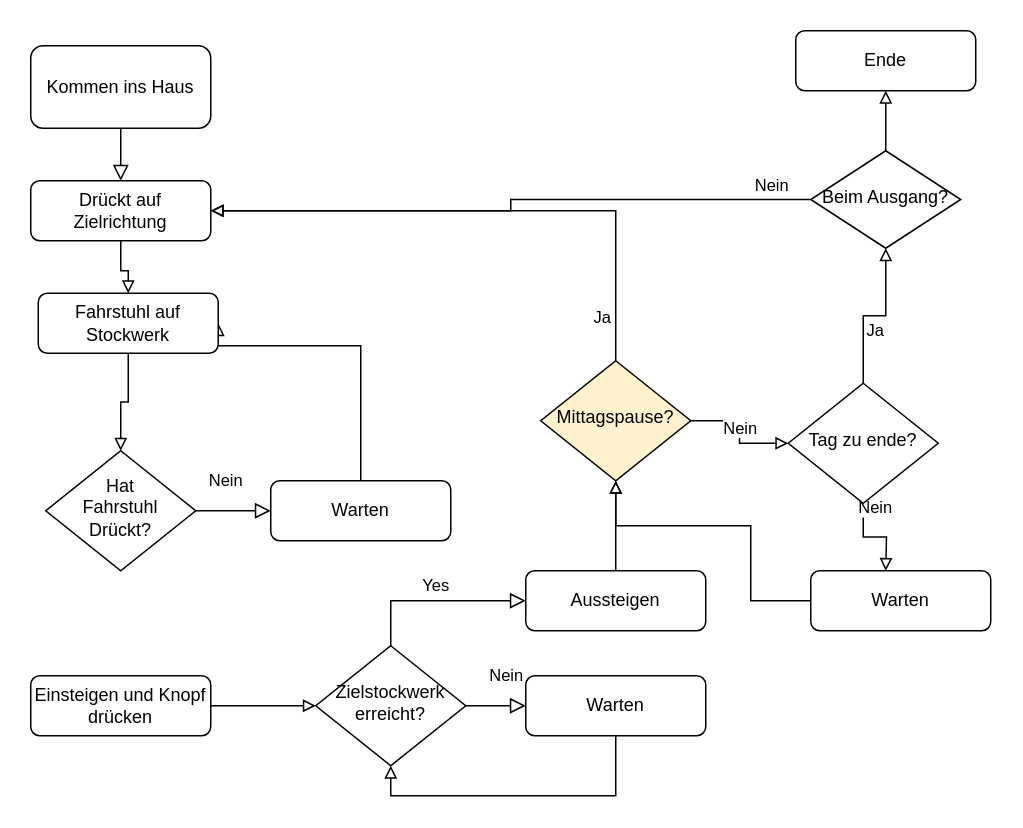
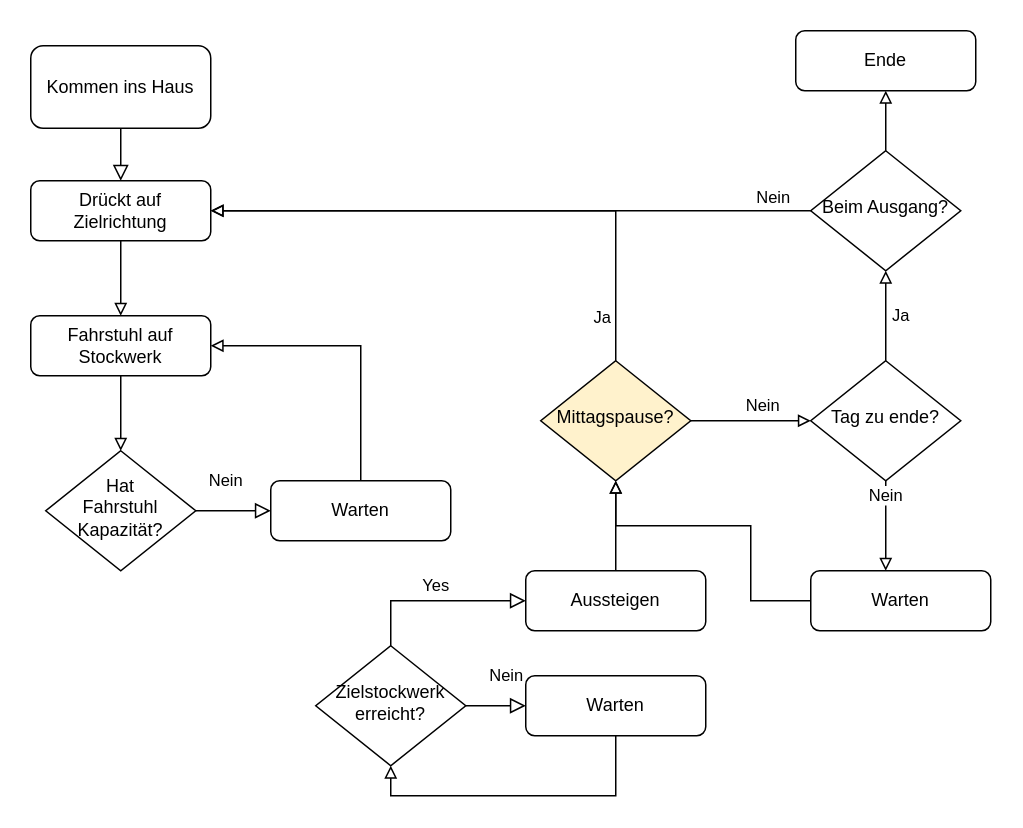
(886, 200) -> (886, 211)
(128, 323) -> (121, 346)
(863, 443) -> (886, 421)
(121, 508) -> (121, 508)
(121, 706) -> none
(257, 706) -> none
